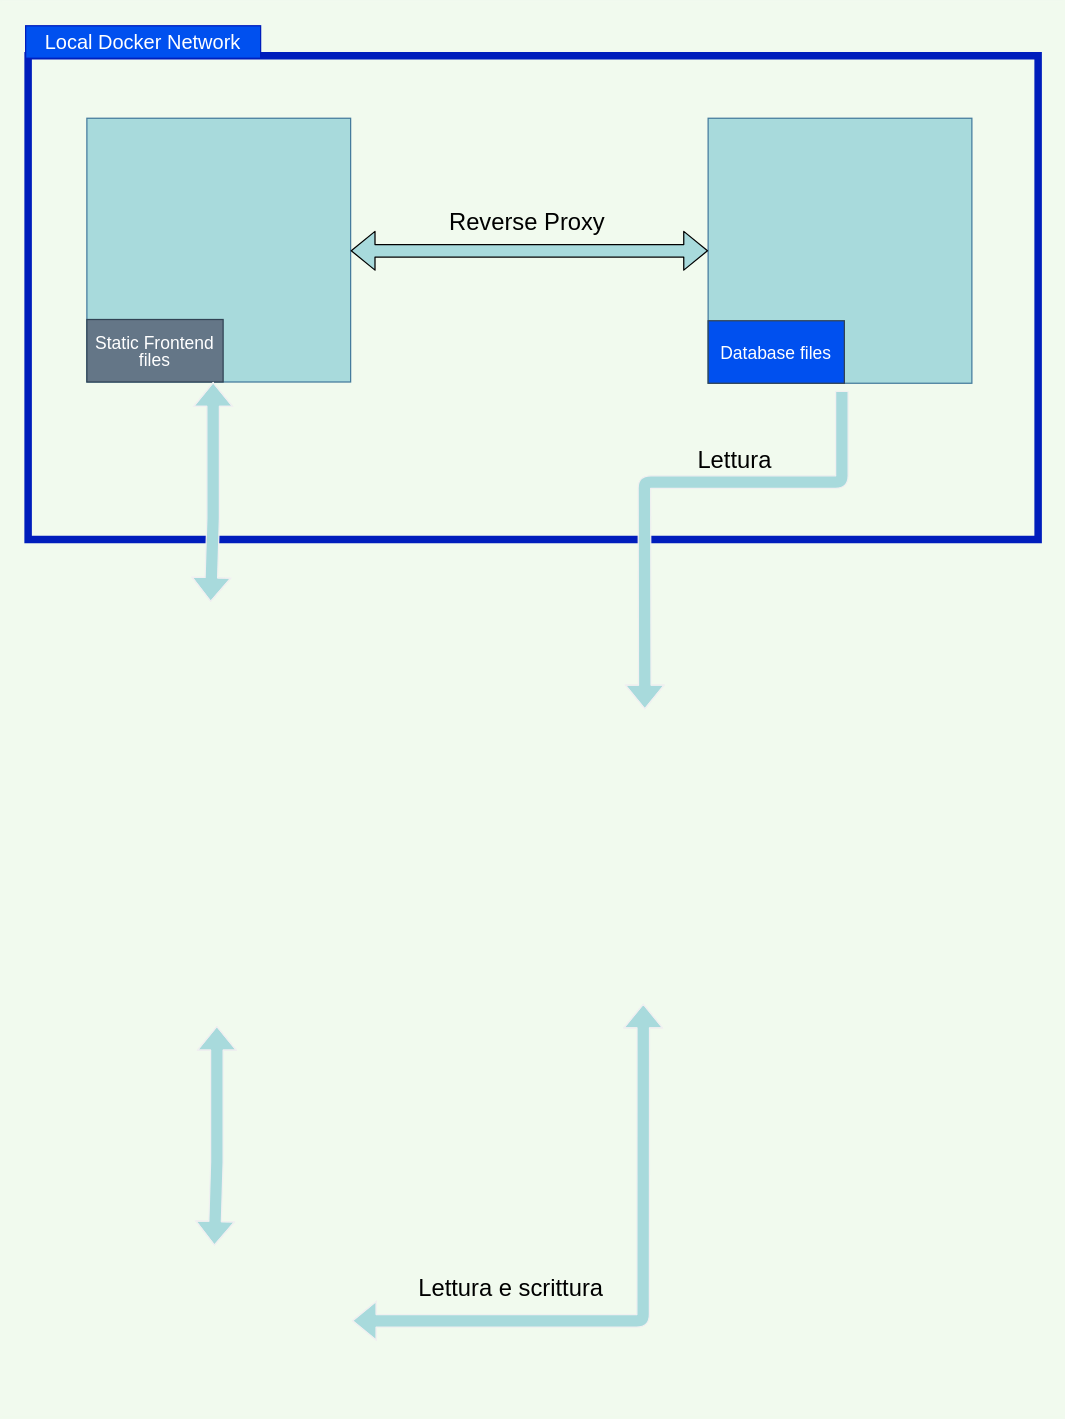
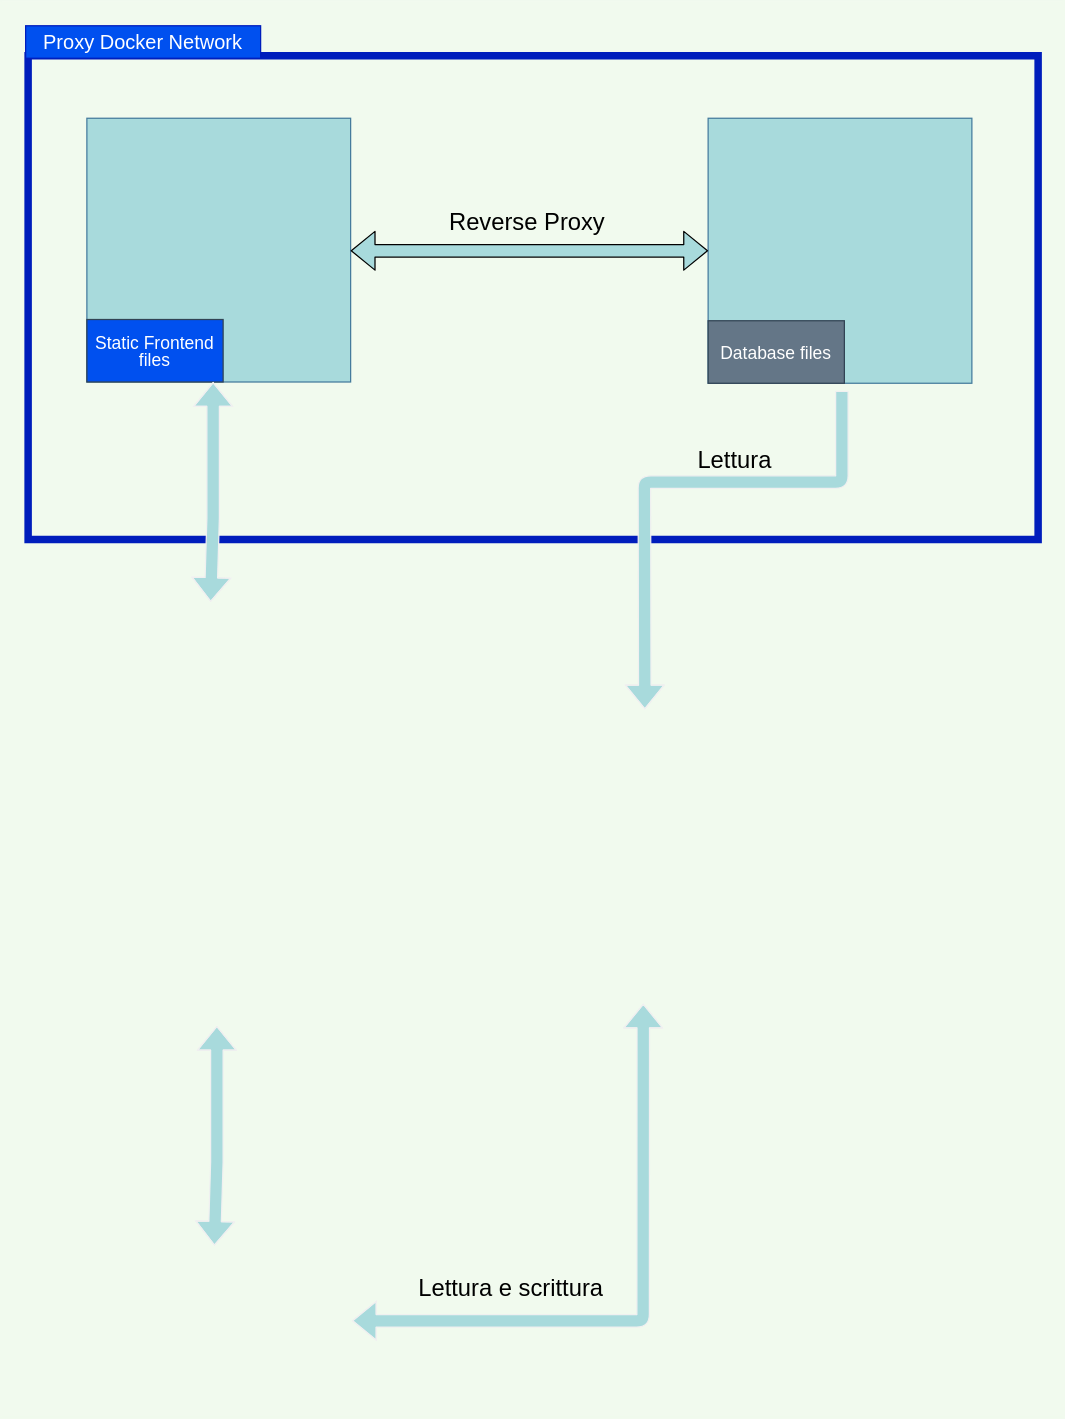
(143, 42) -> (143, 42)
(155, 351) -> (155, 351)
(776, 352) -> (776, 352)
